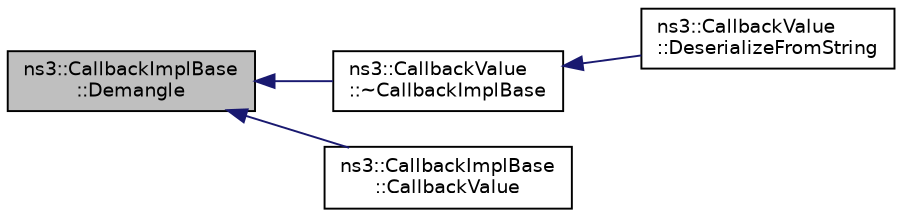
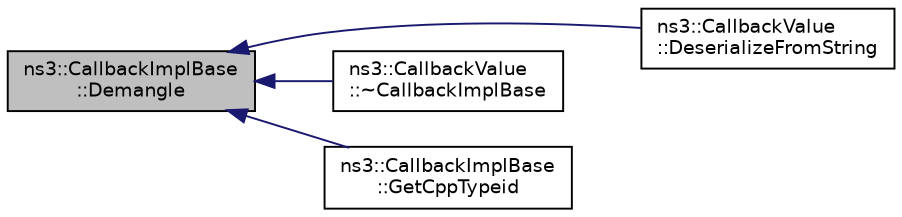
(612, 59) -> (443, 24)
(448, 178) -> (448, 178)
